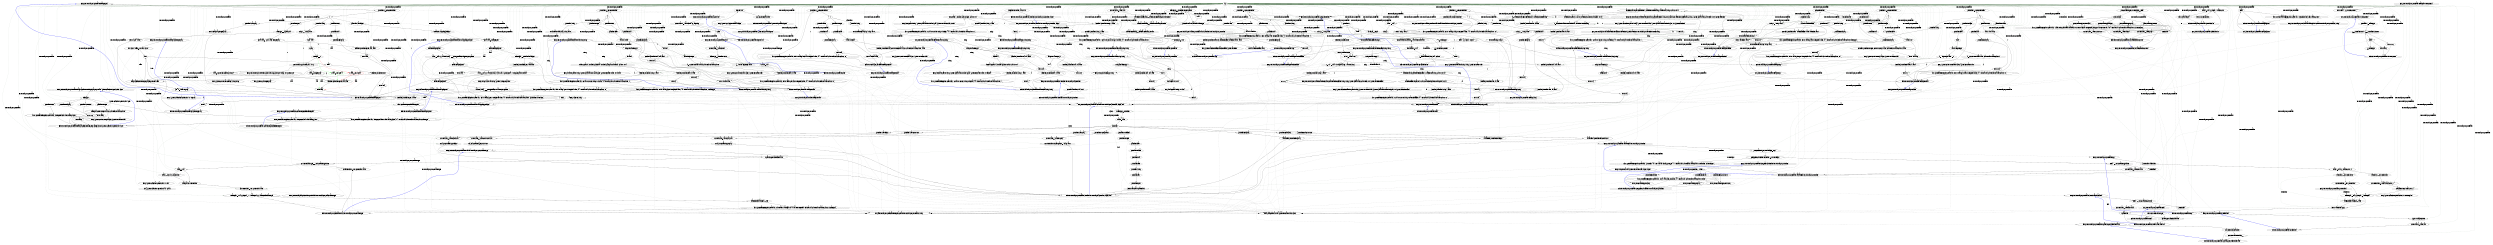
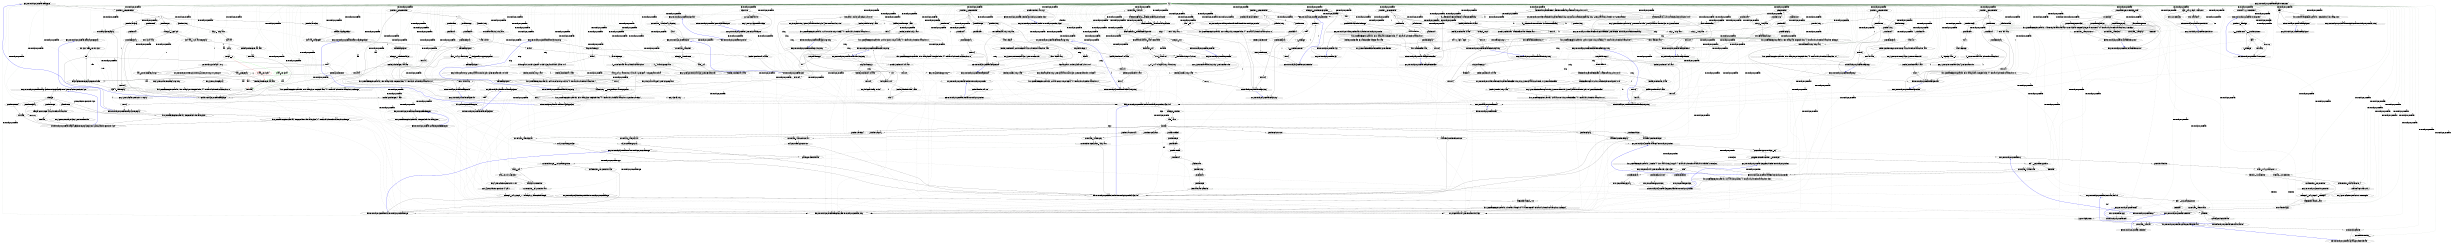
(1068, 6) -> (951, 10)
(772, 49) -> (429, 49)
(1205, 57) -> (1326, 57)
(494, 82) -> (658, 82)
